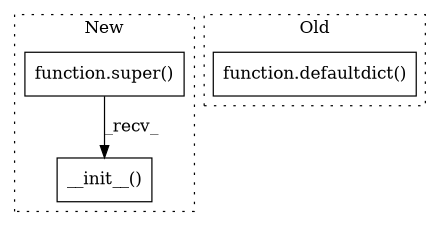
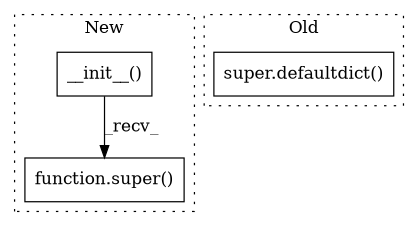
(315, 74) -> (304, 74)
(105, 121) -> (105, 121)
